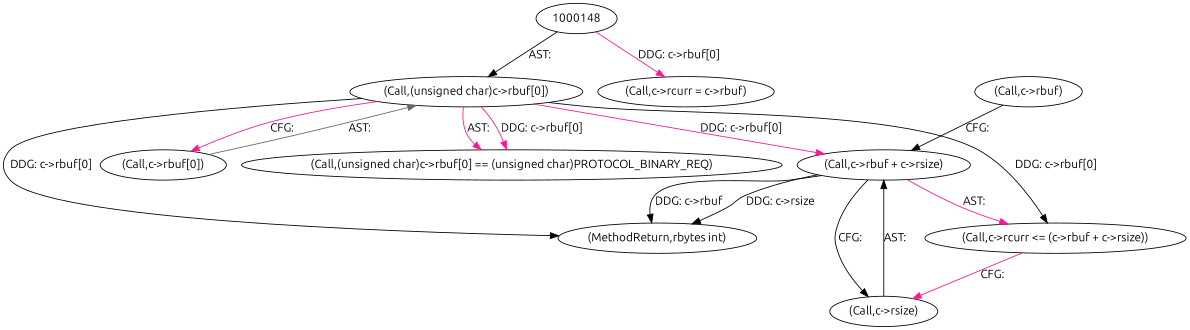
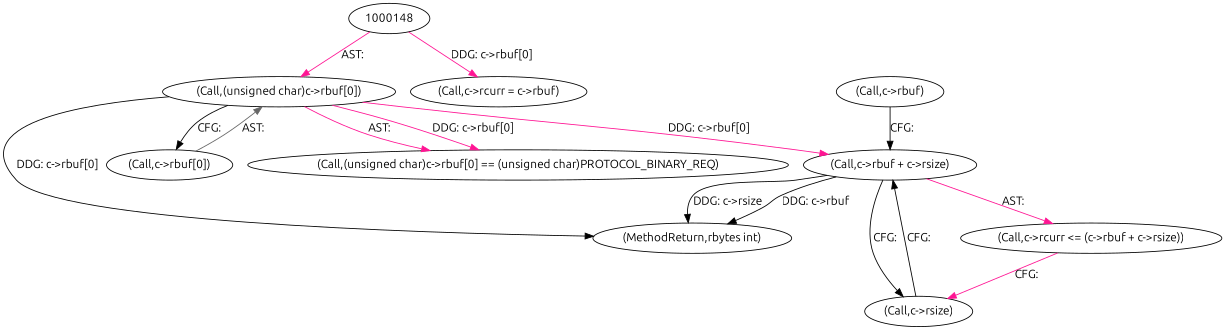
(526, 52) -> (339, 52)
(286, 118) -> (201, 119)
(812, 118) -> none
(897, 238) -> (920, 238)
